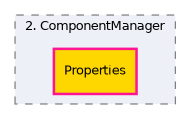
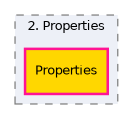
(95, 27) -> (66, 27)
